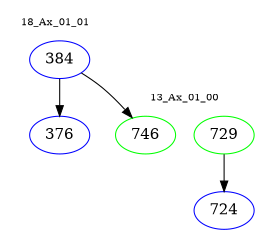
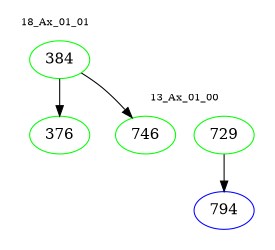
(60, 60) -> (60, 60)
(60, 135) -> (60, 135)
(224, 210) -> (224, 210)
